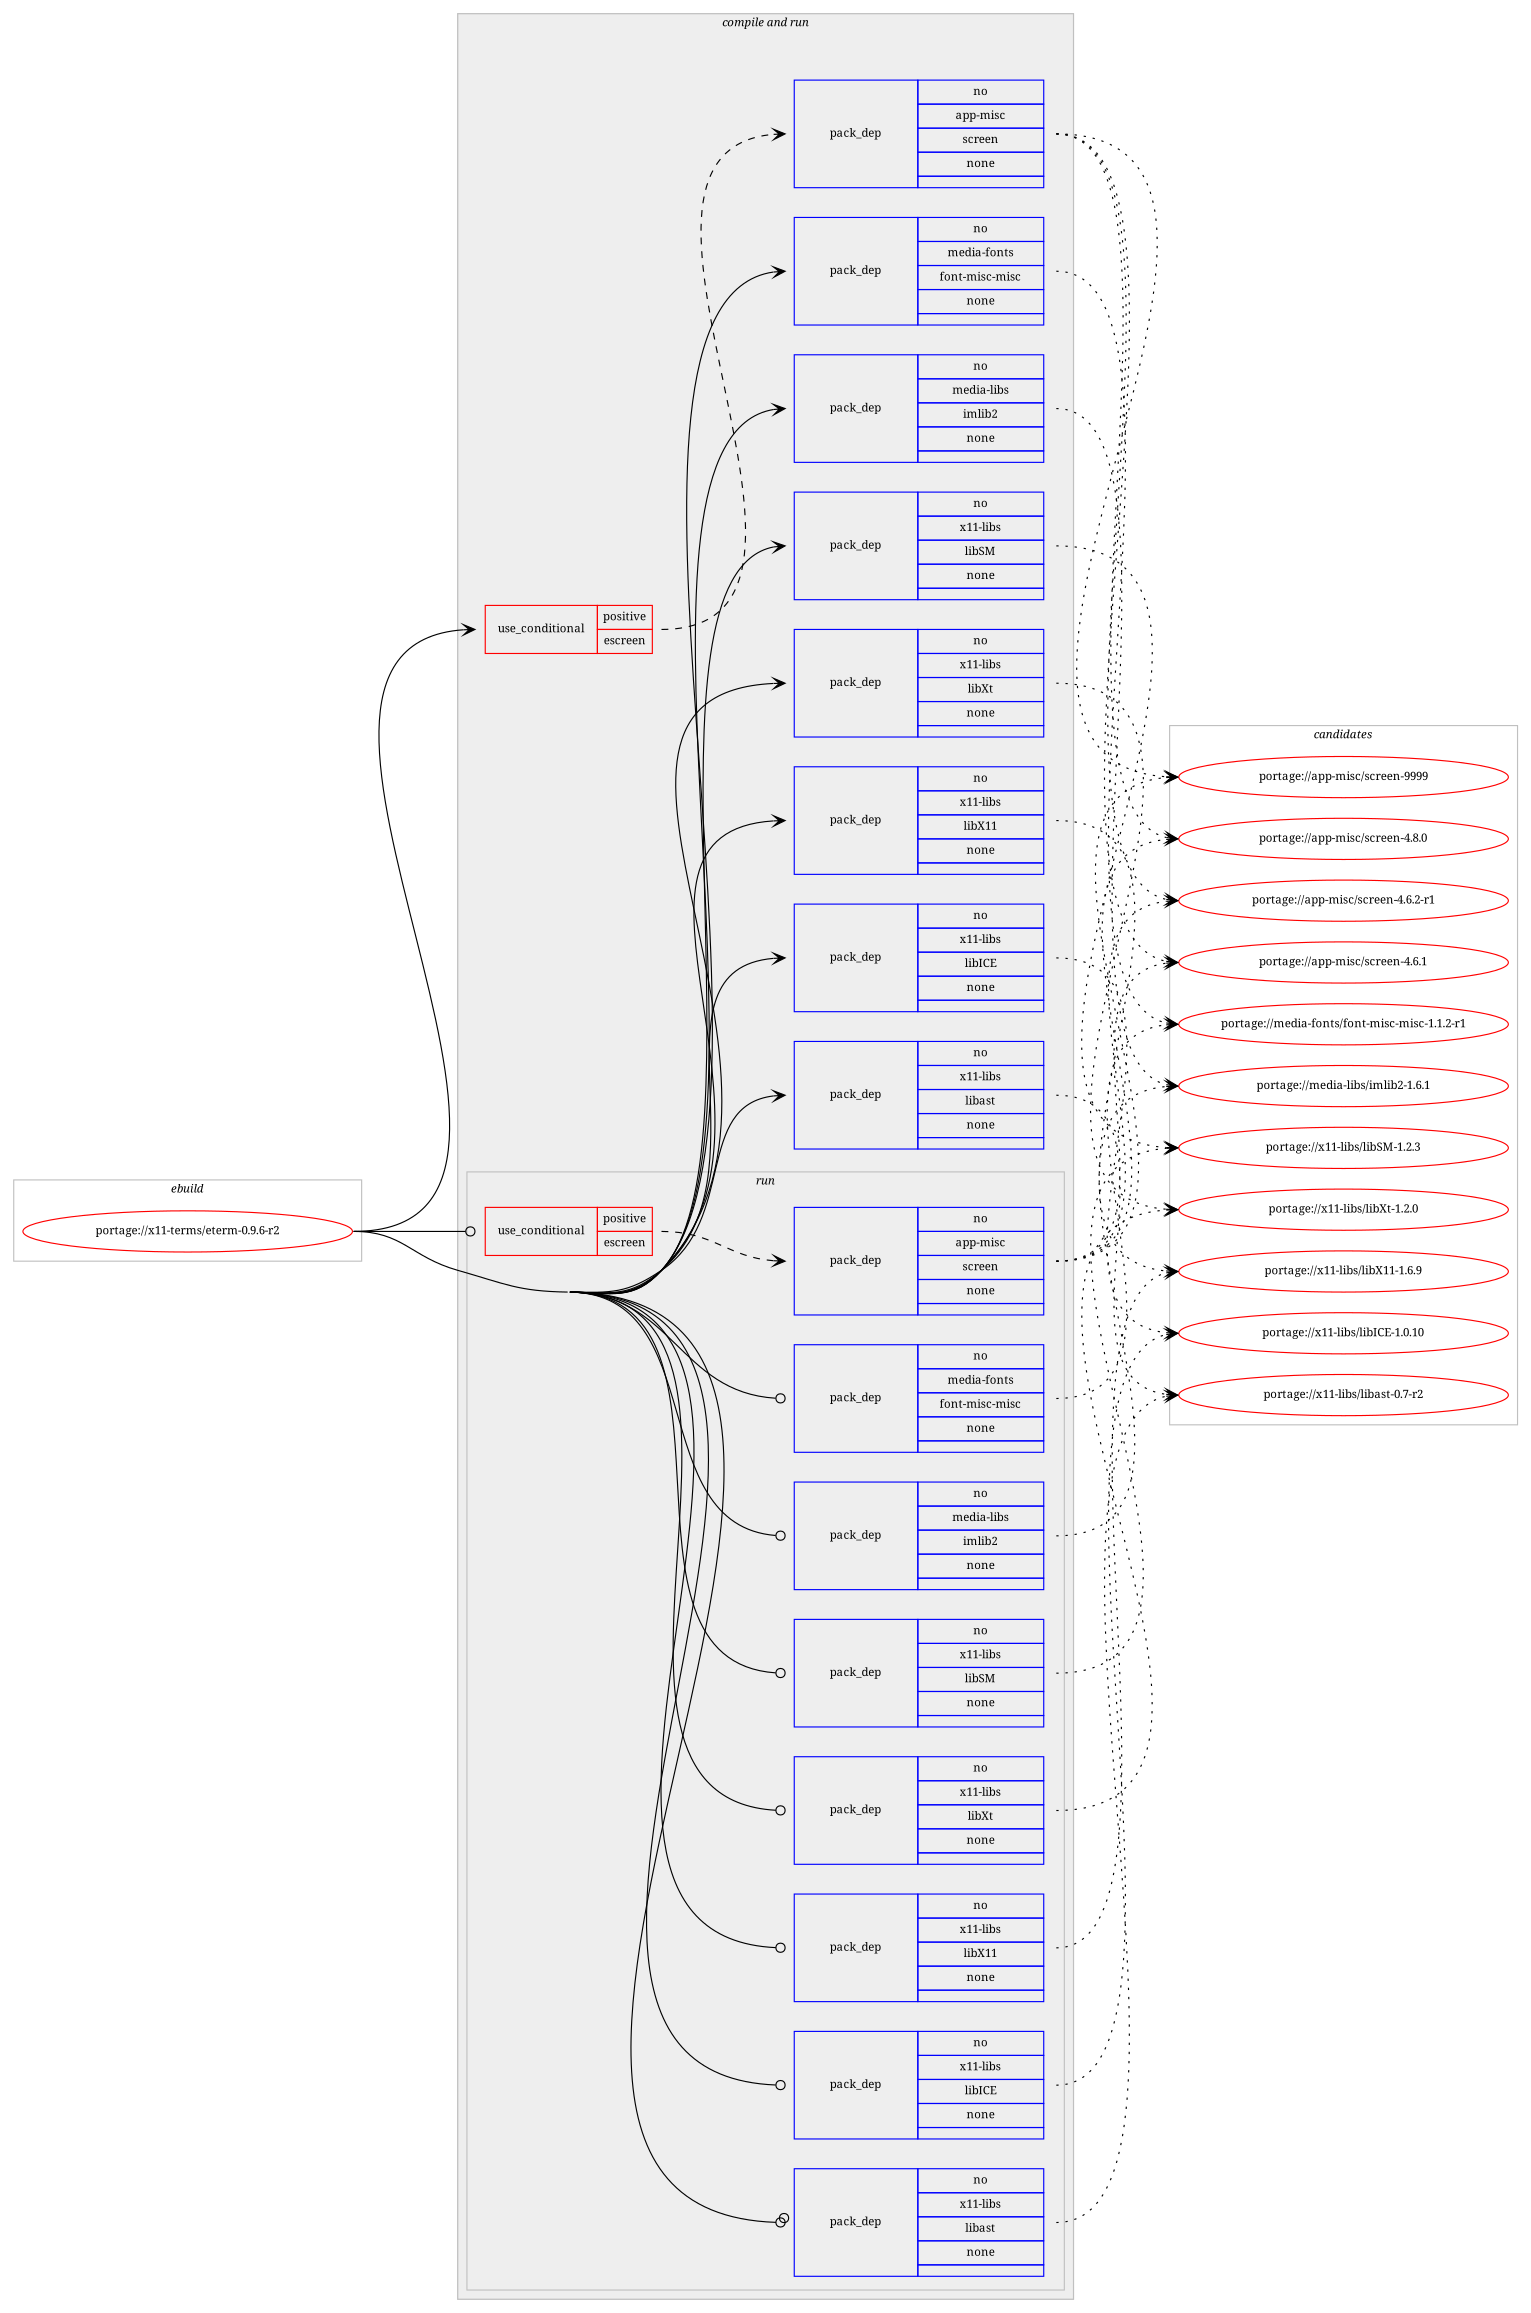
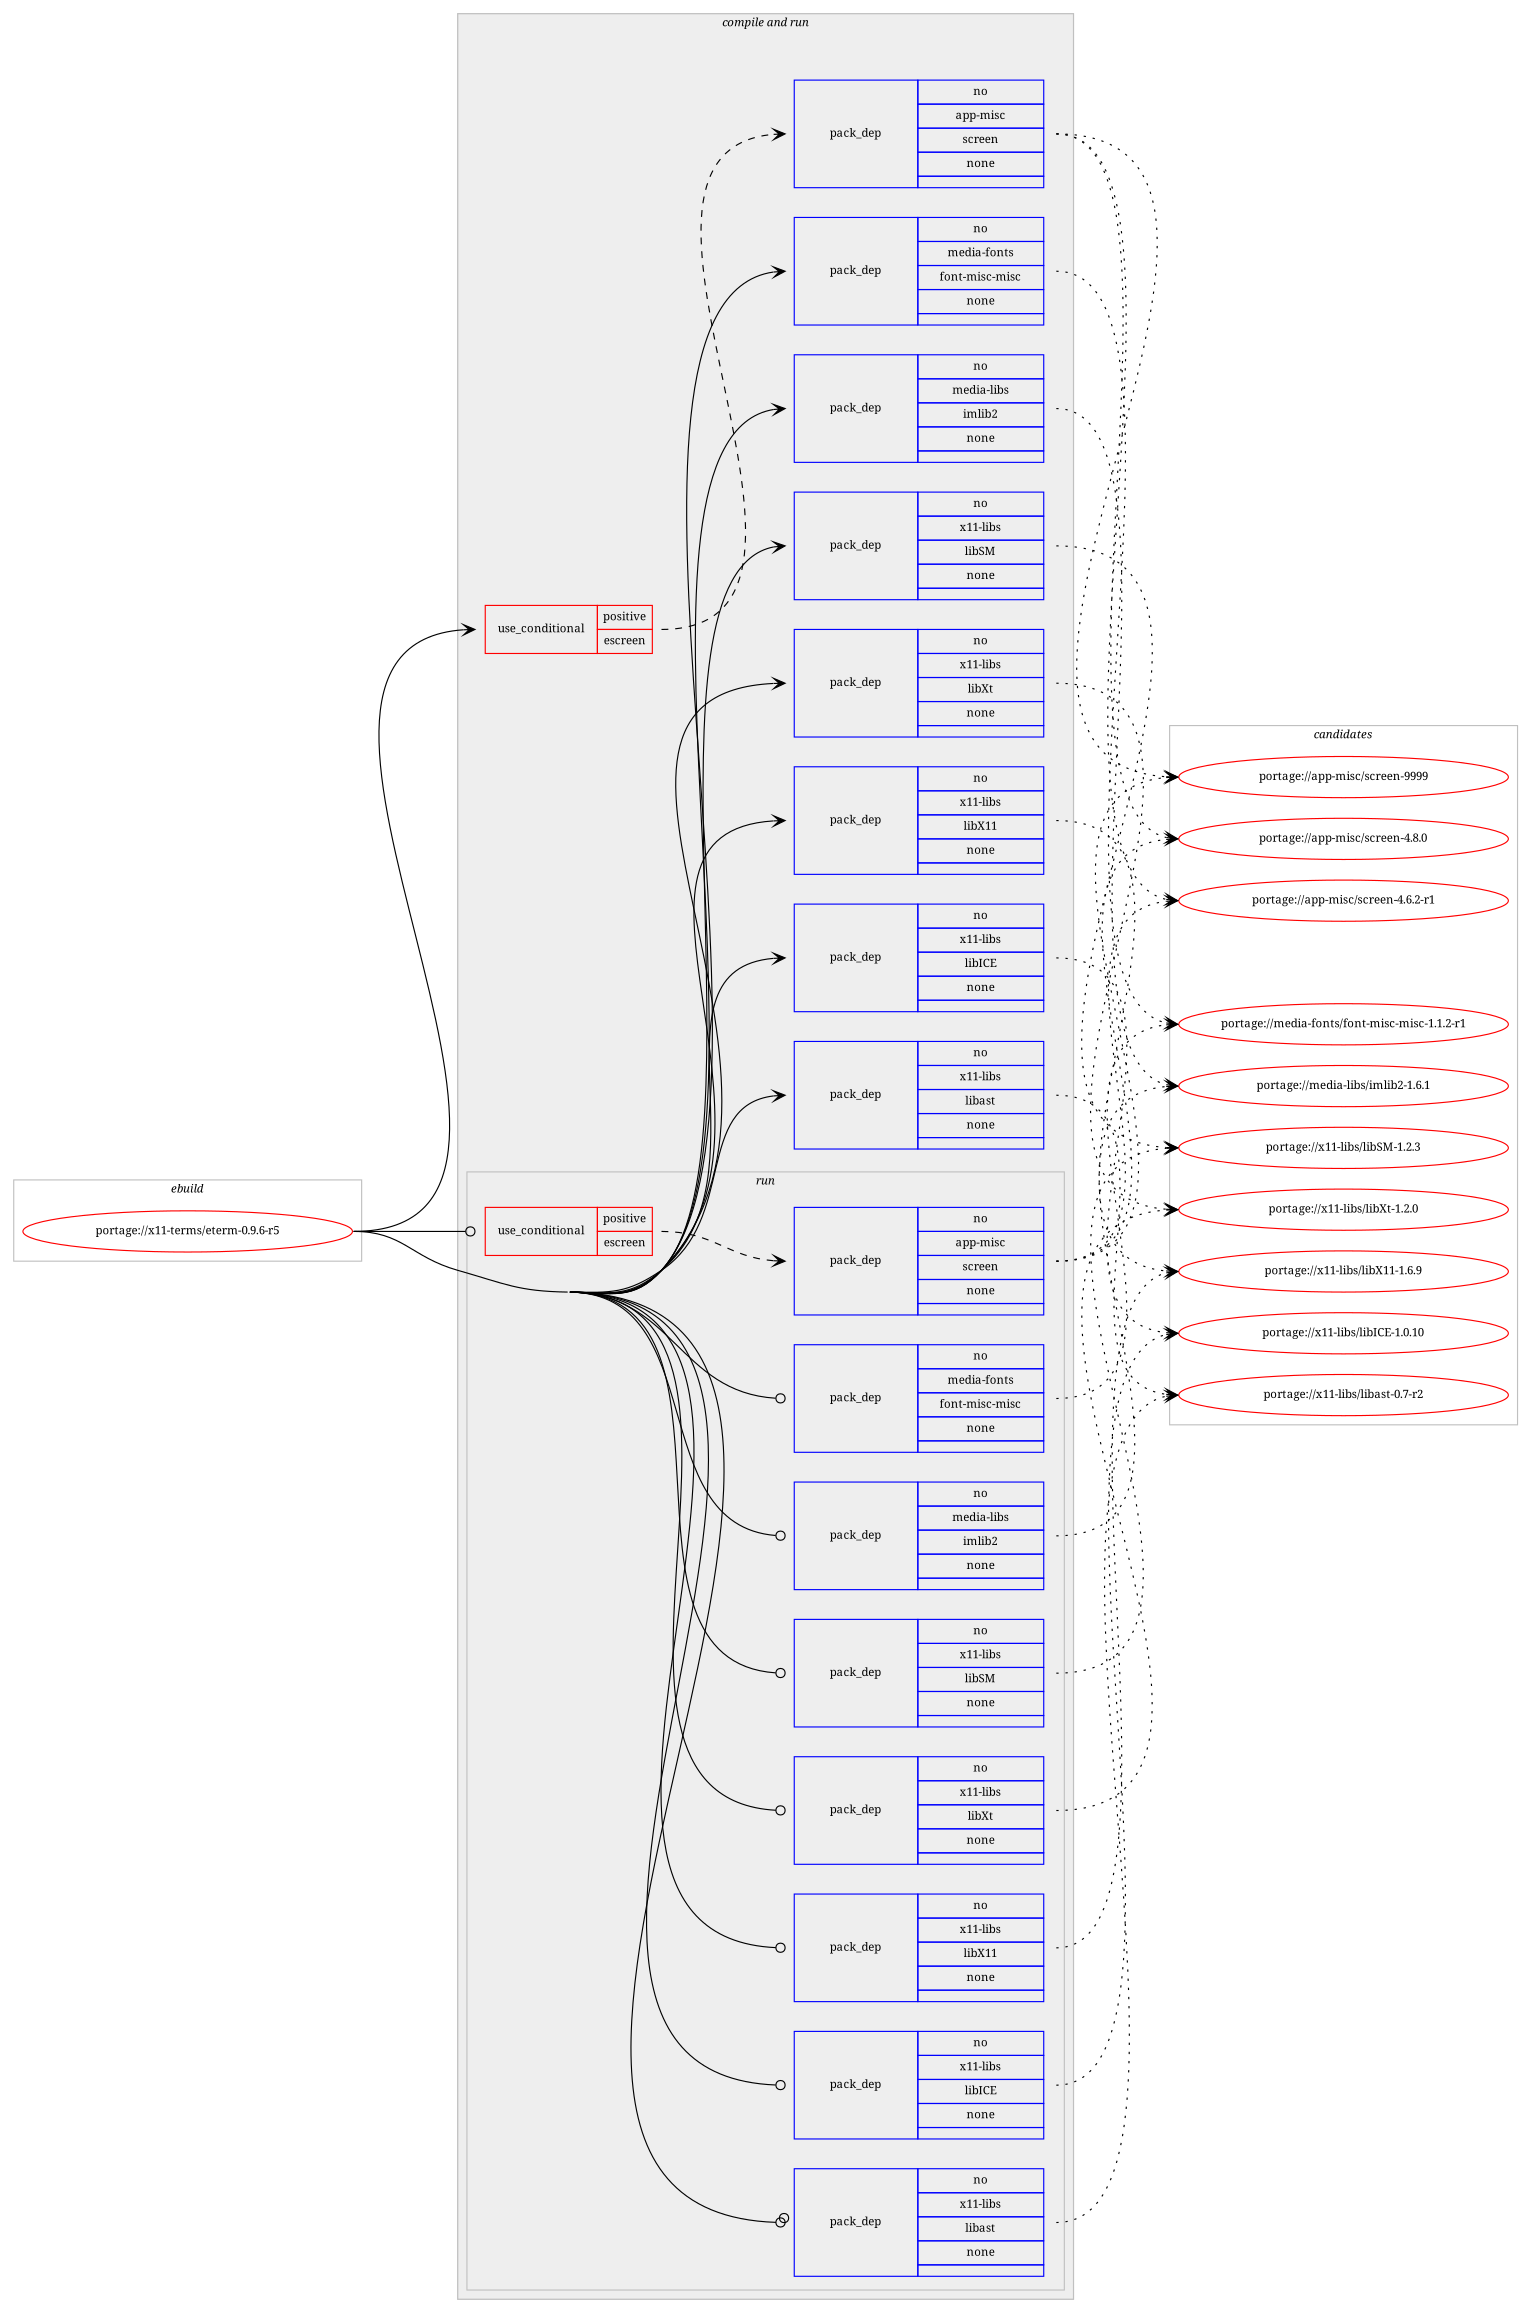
(1344, 962) -> none
(188, 1231) -> (188, 1231)
